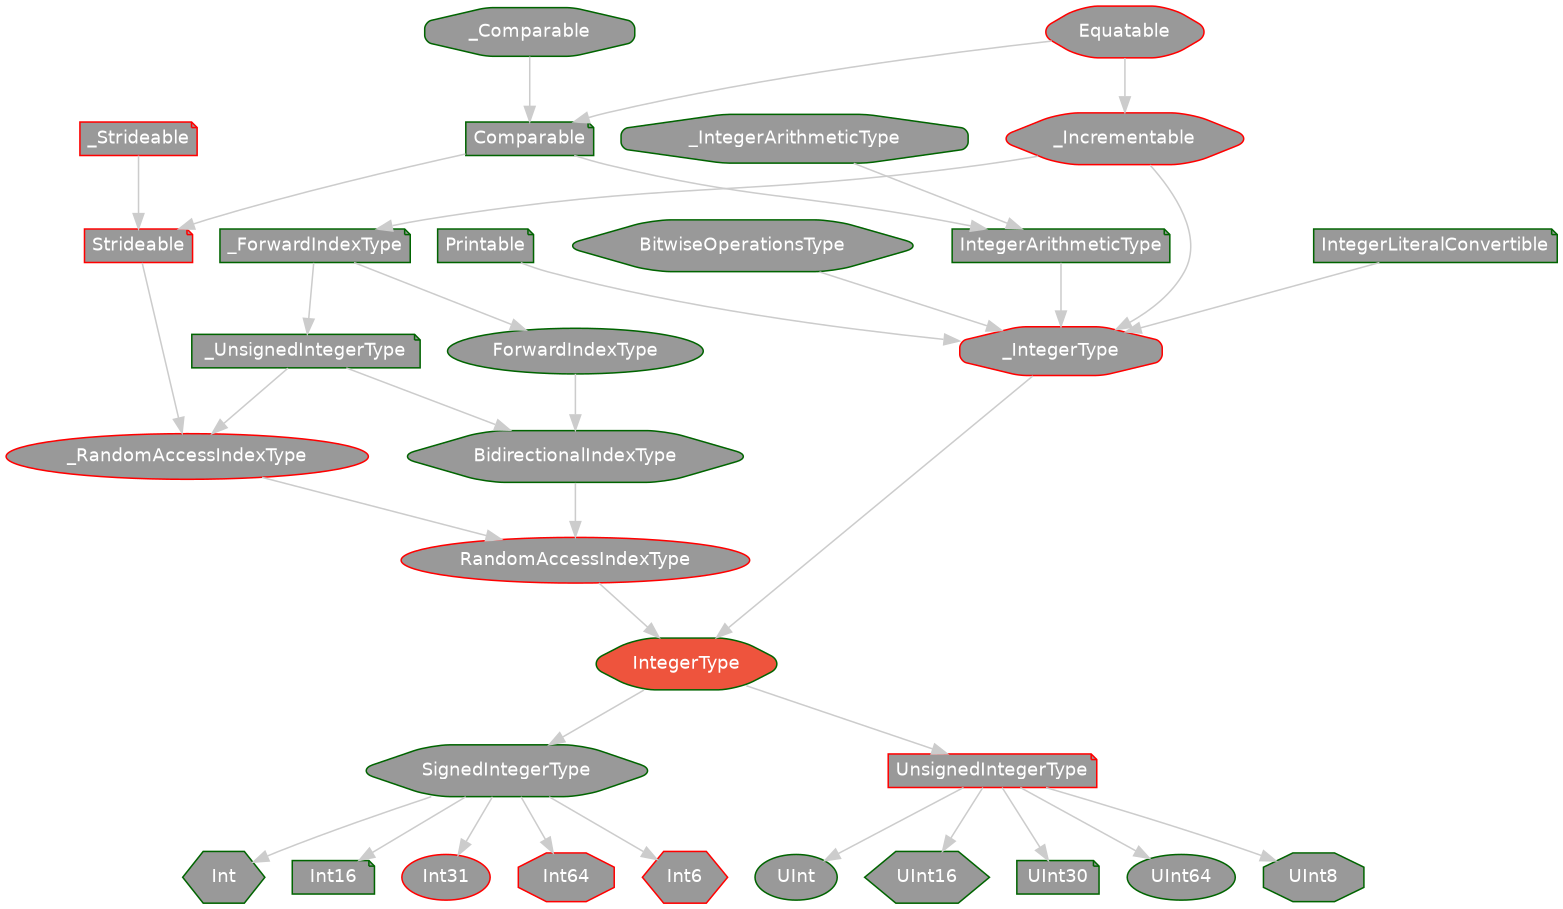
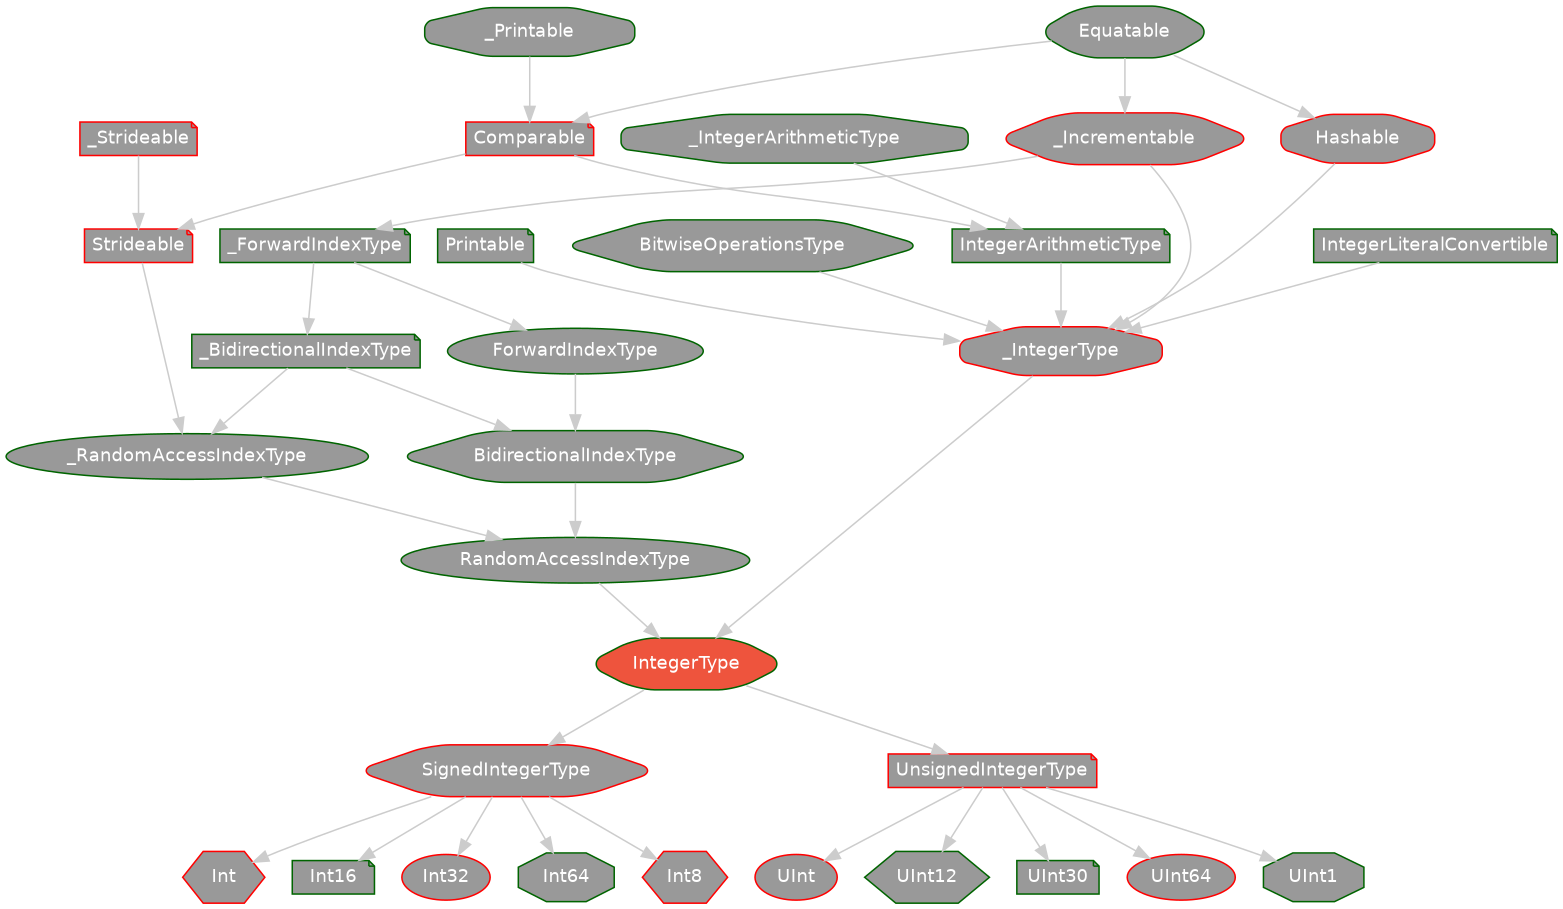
(530, 32) -> (530, 32)
(1125, 32) -> (1125, 32)
(530, 139) -> (530, 139)
none -> (1358, 139)
(306, 351) -> (306, 351)
(187, 456) -> (187, 456)
(575, 560) -> (575, 560)
(507, 771) -> (507, 771)
(224, 877) -> (224, 877)
(446, 877) -> (446, 877)
(566, 877) -> (566, 877)
(685, 877) -> (685, 877)
(796, 877) -> (796, 877)
(927, 877) -> (927, 877)
(1181, 877) -> (1181, 877)
(1314, 877) -> (1314, 877)
